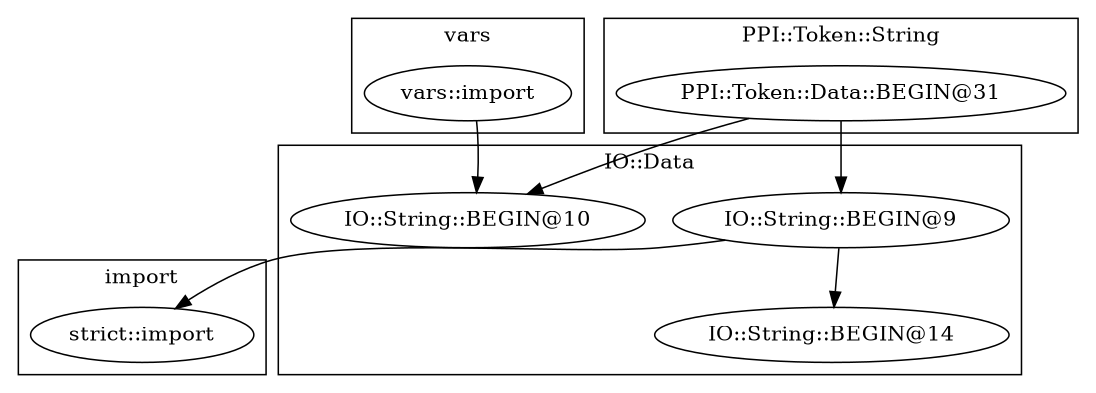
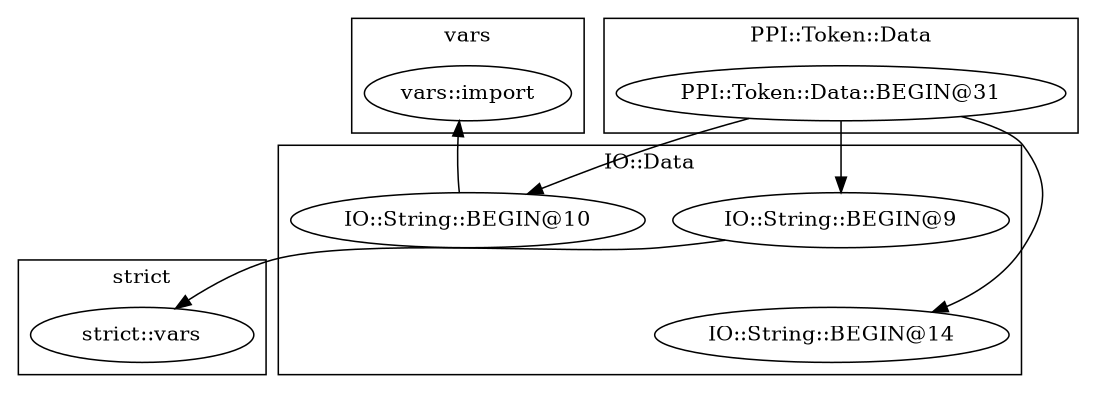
(841, 36) -> (841, 36)
(478, 155) -> (458, 164)
(837, 270) -> (1040, 211)
(142, 278) -> (142, 278)
(142, 335) -> (142, 335)
